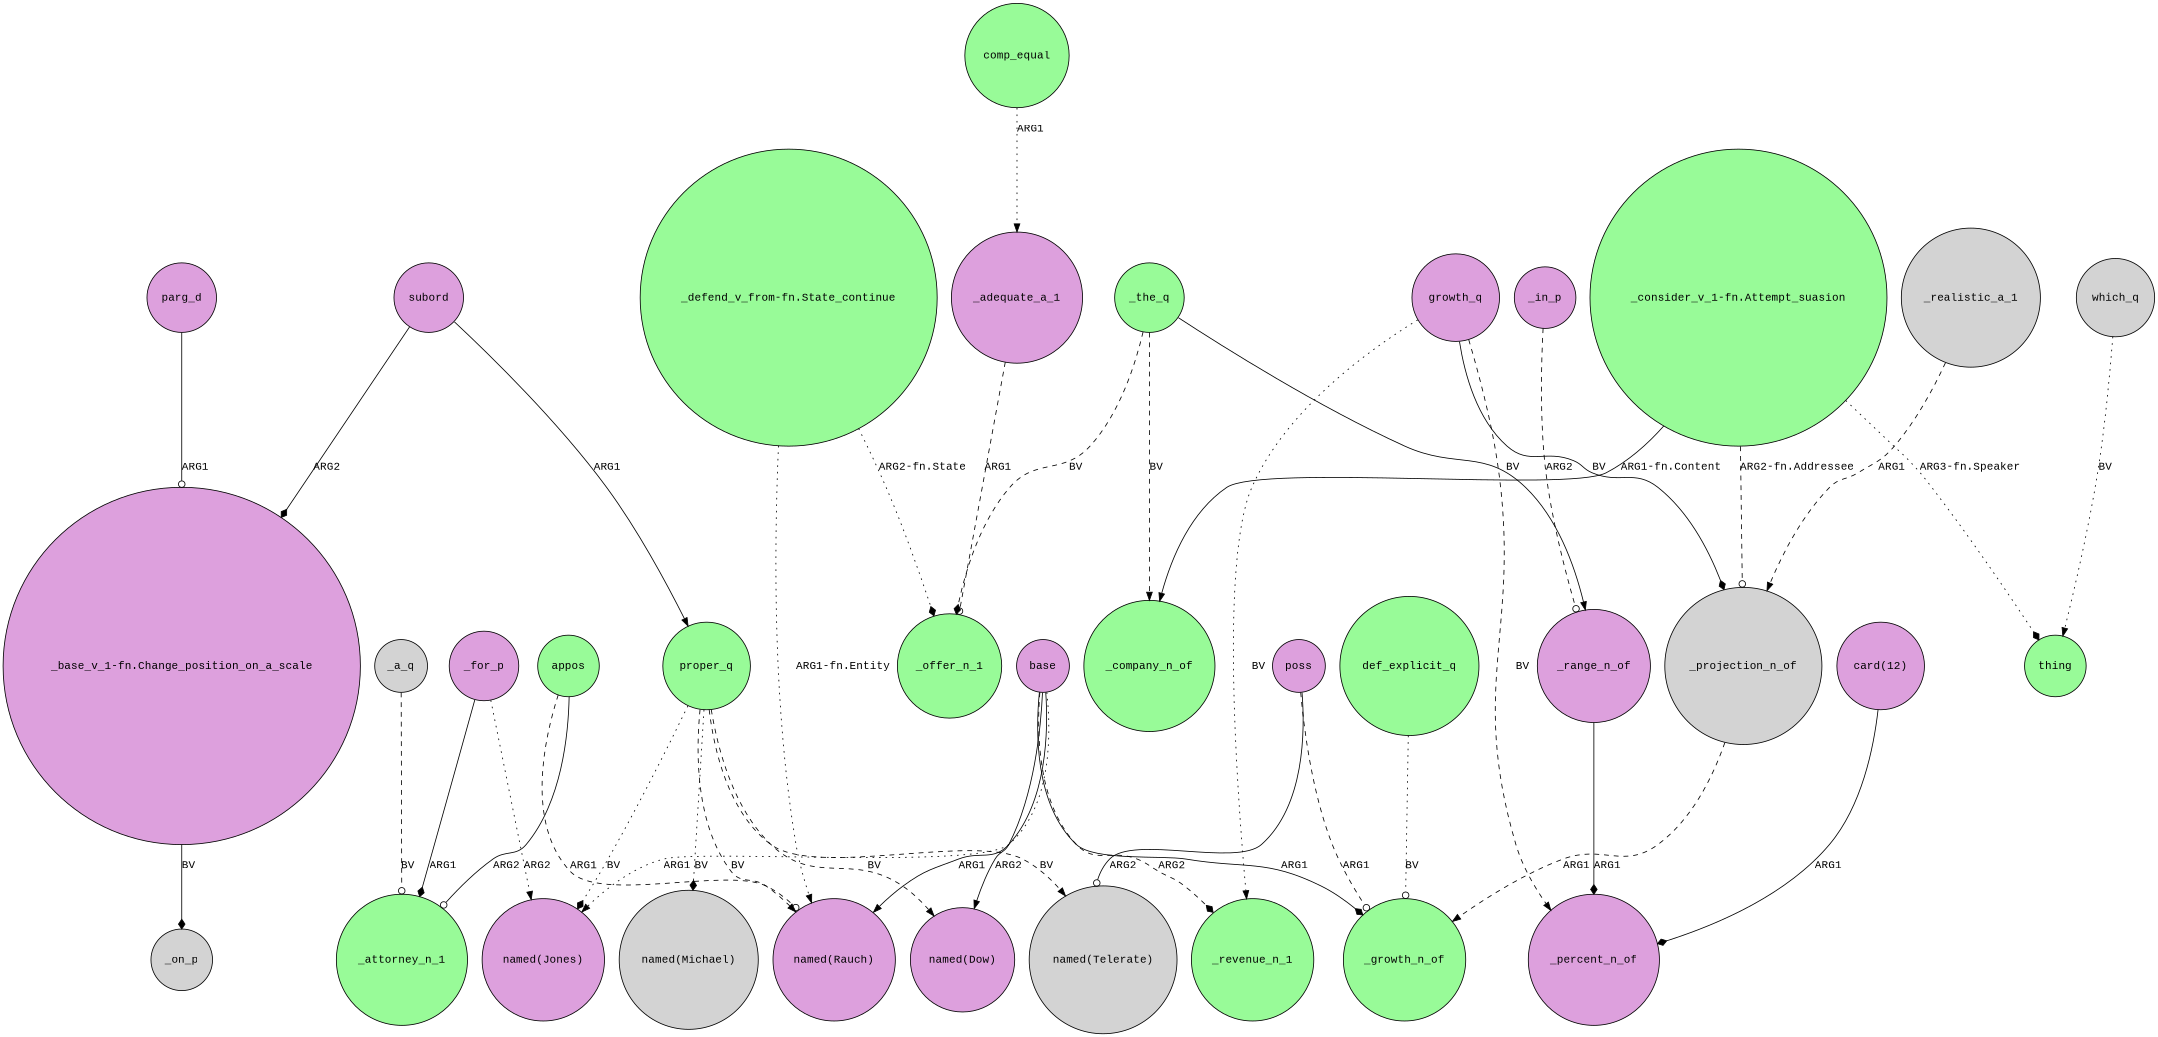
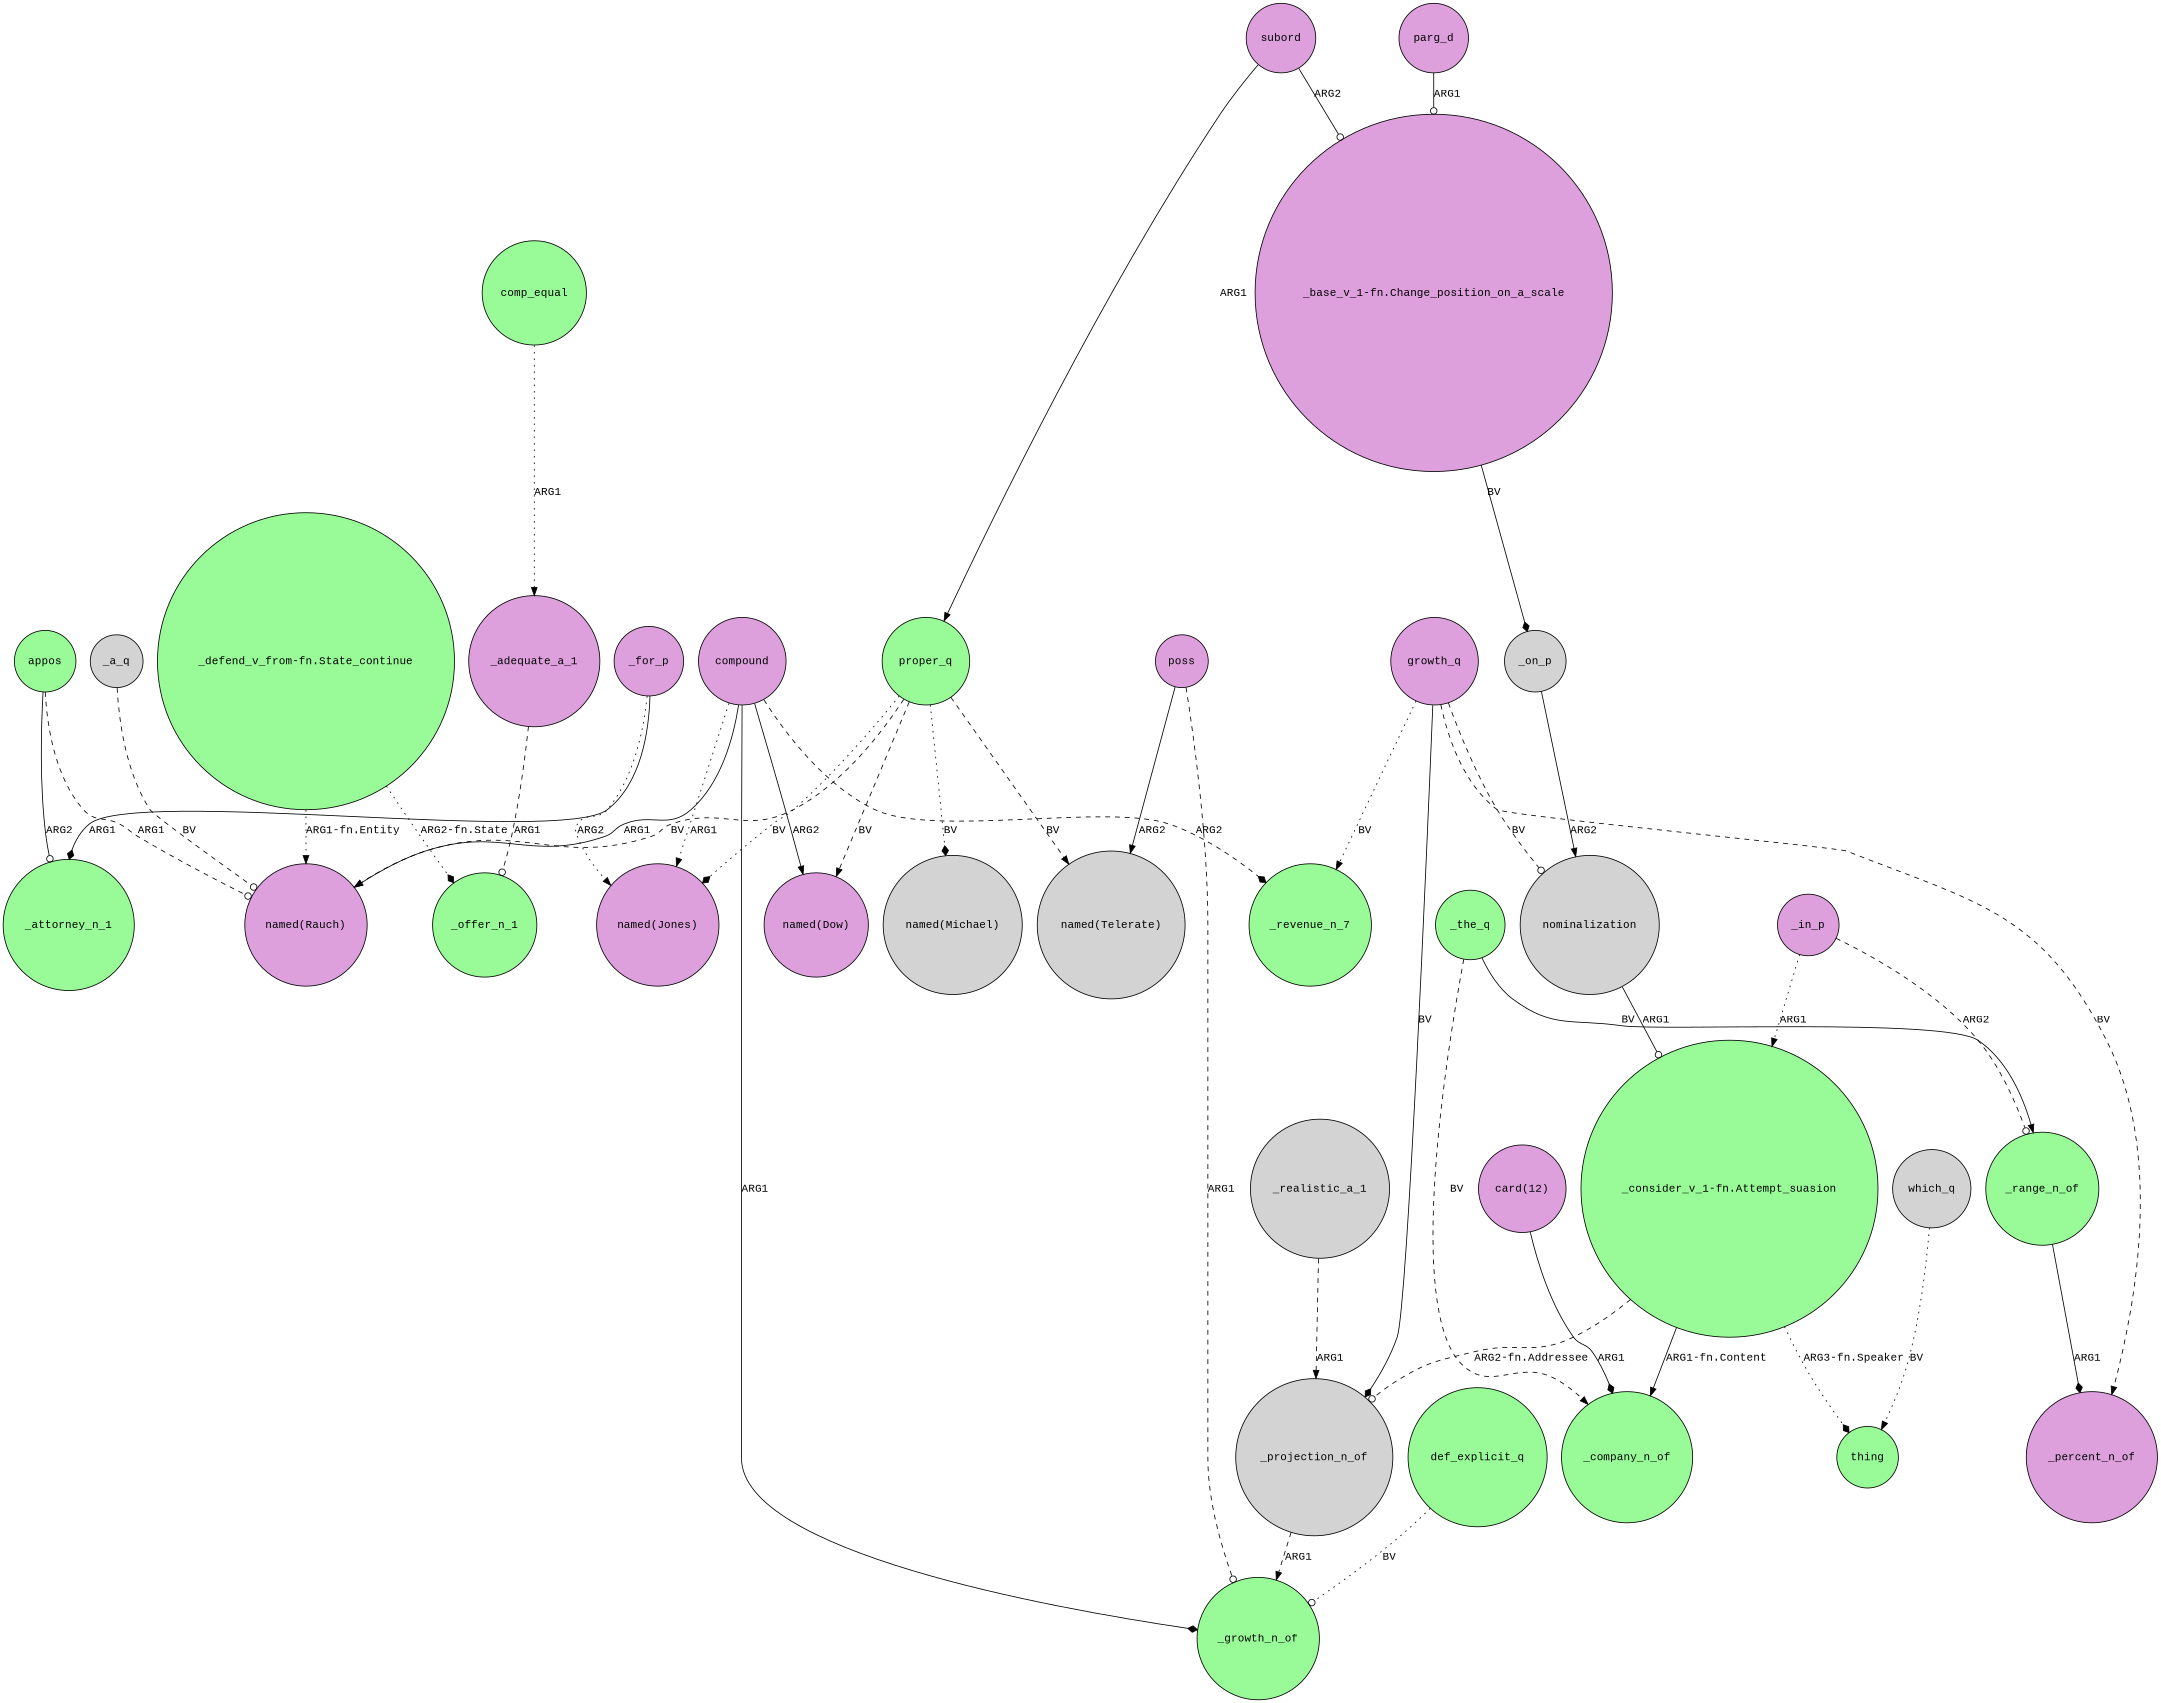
(348, 418) -> (1319, 101)
(1049, 467) -> none
(1043, 666) -> (742, 661)
(1594, 666) -> (2042, 1189)
(401, 790) -> (146, 803)
(1254, 848) -> (1154, 766)
(1814, 861) -> (1560, 1314)
none -> (1590, 925)
(1253, 960) -> (1310, 925)
none -> (1787, 997)
